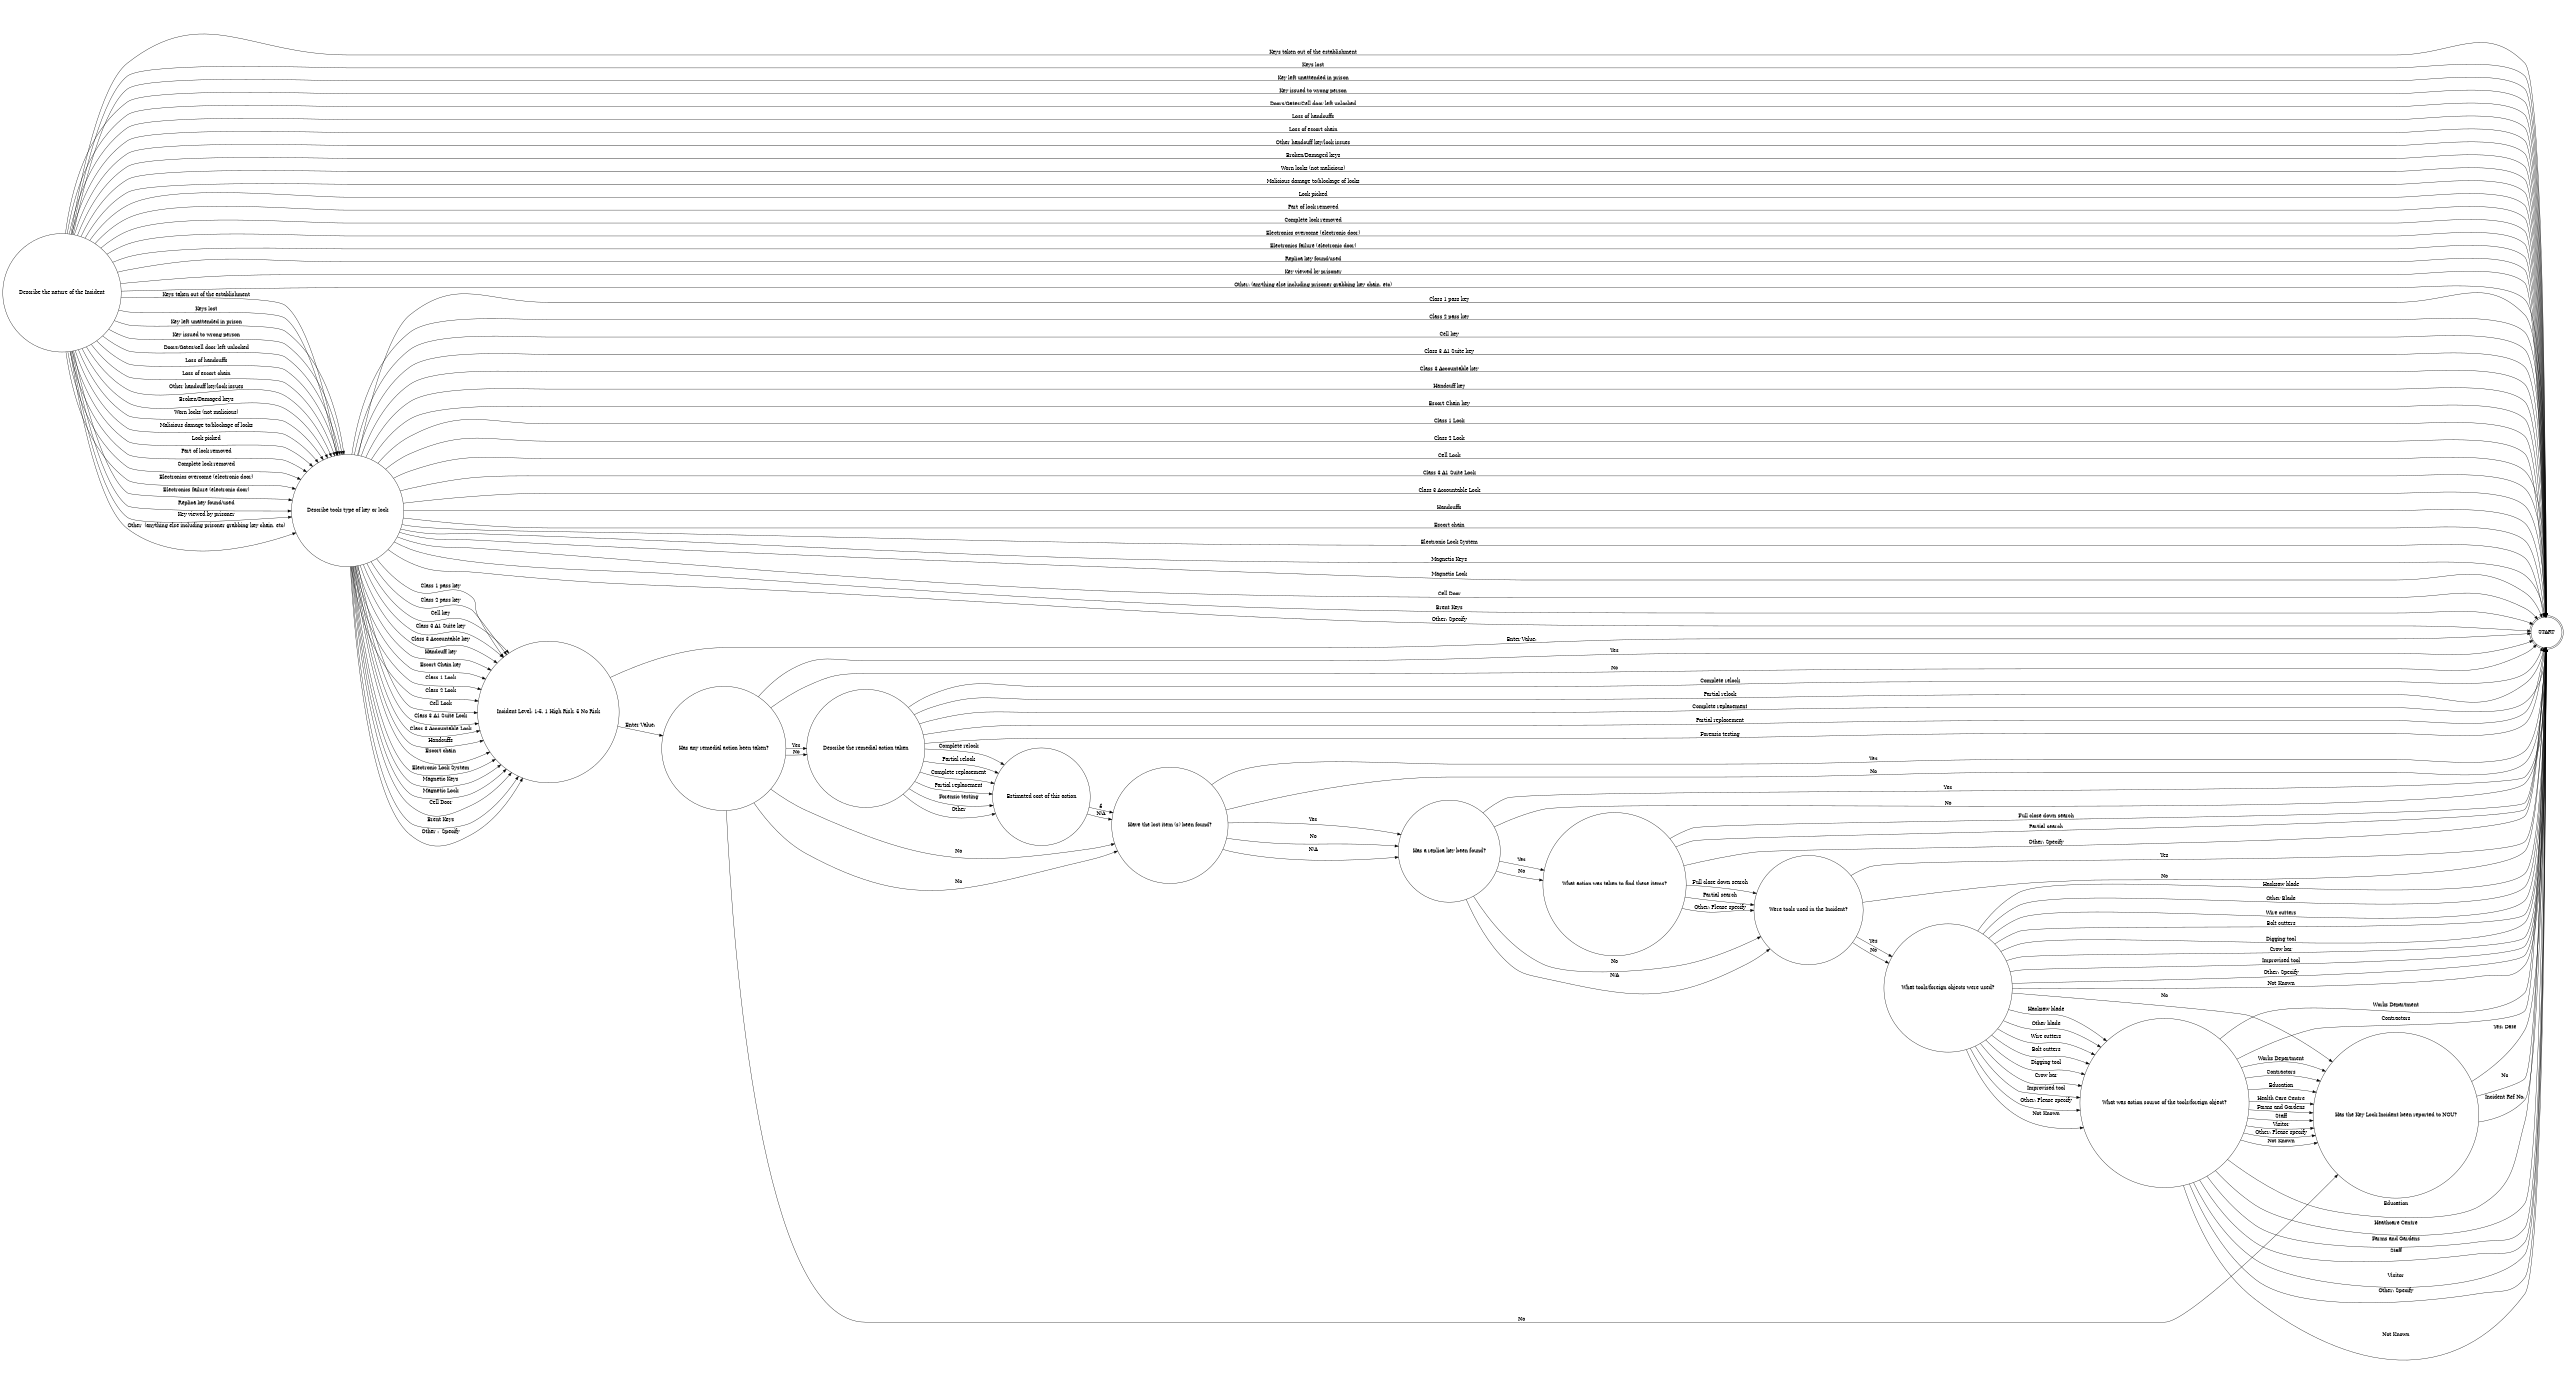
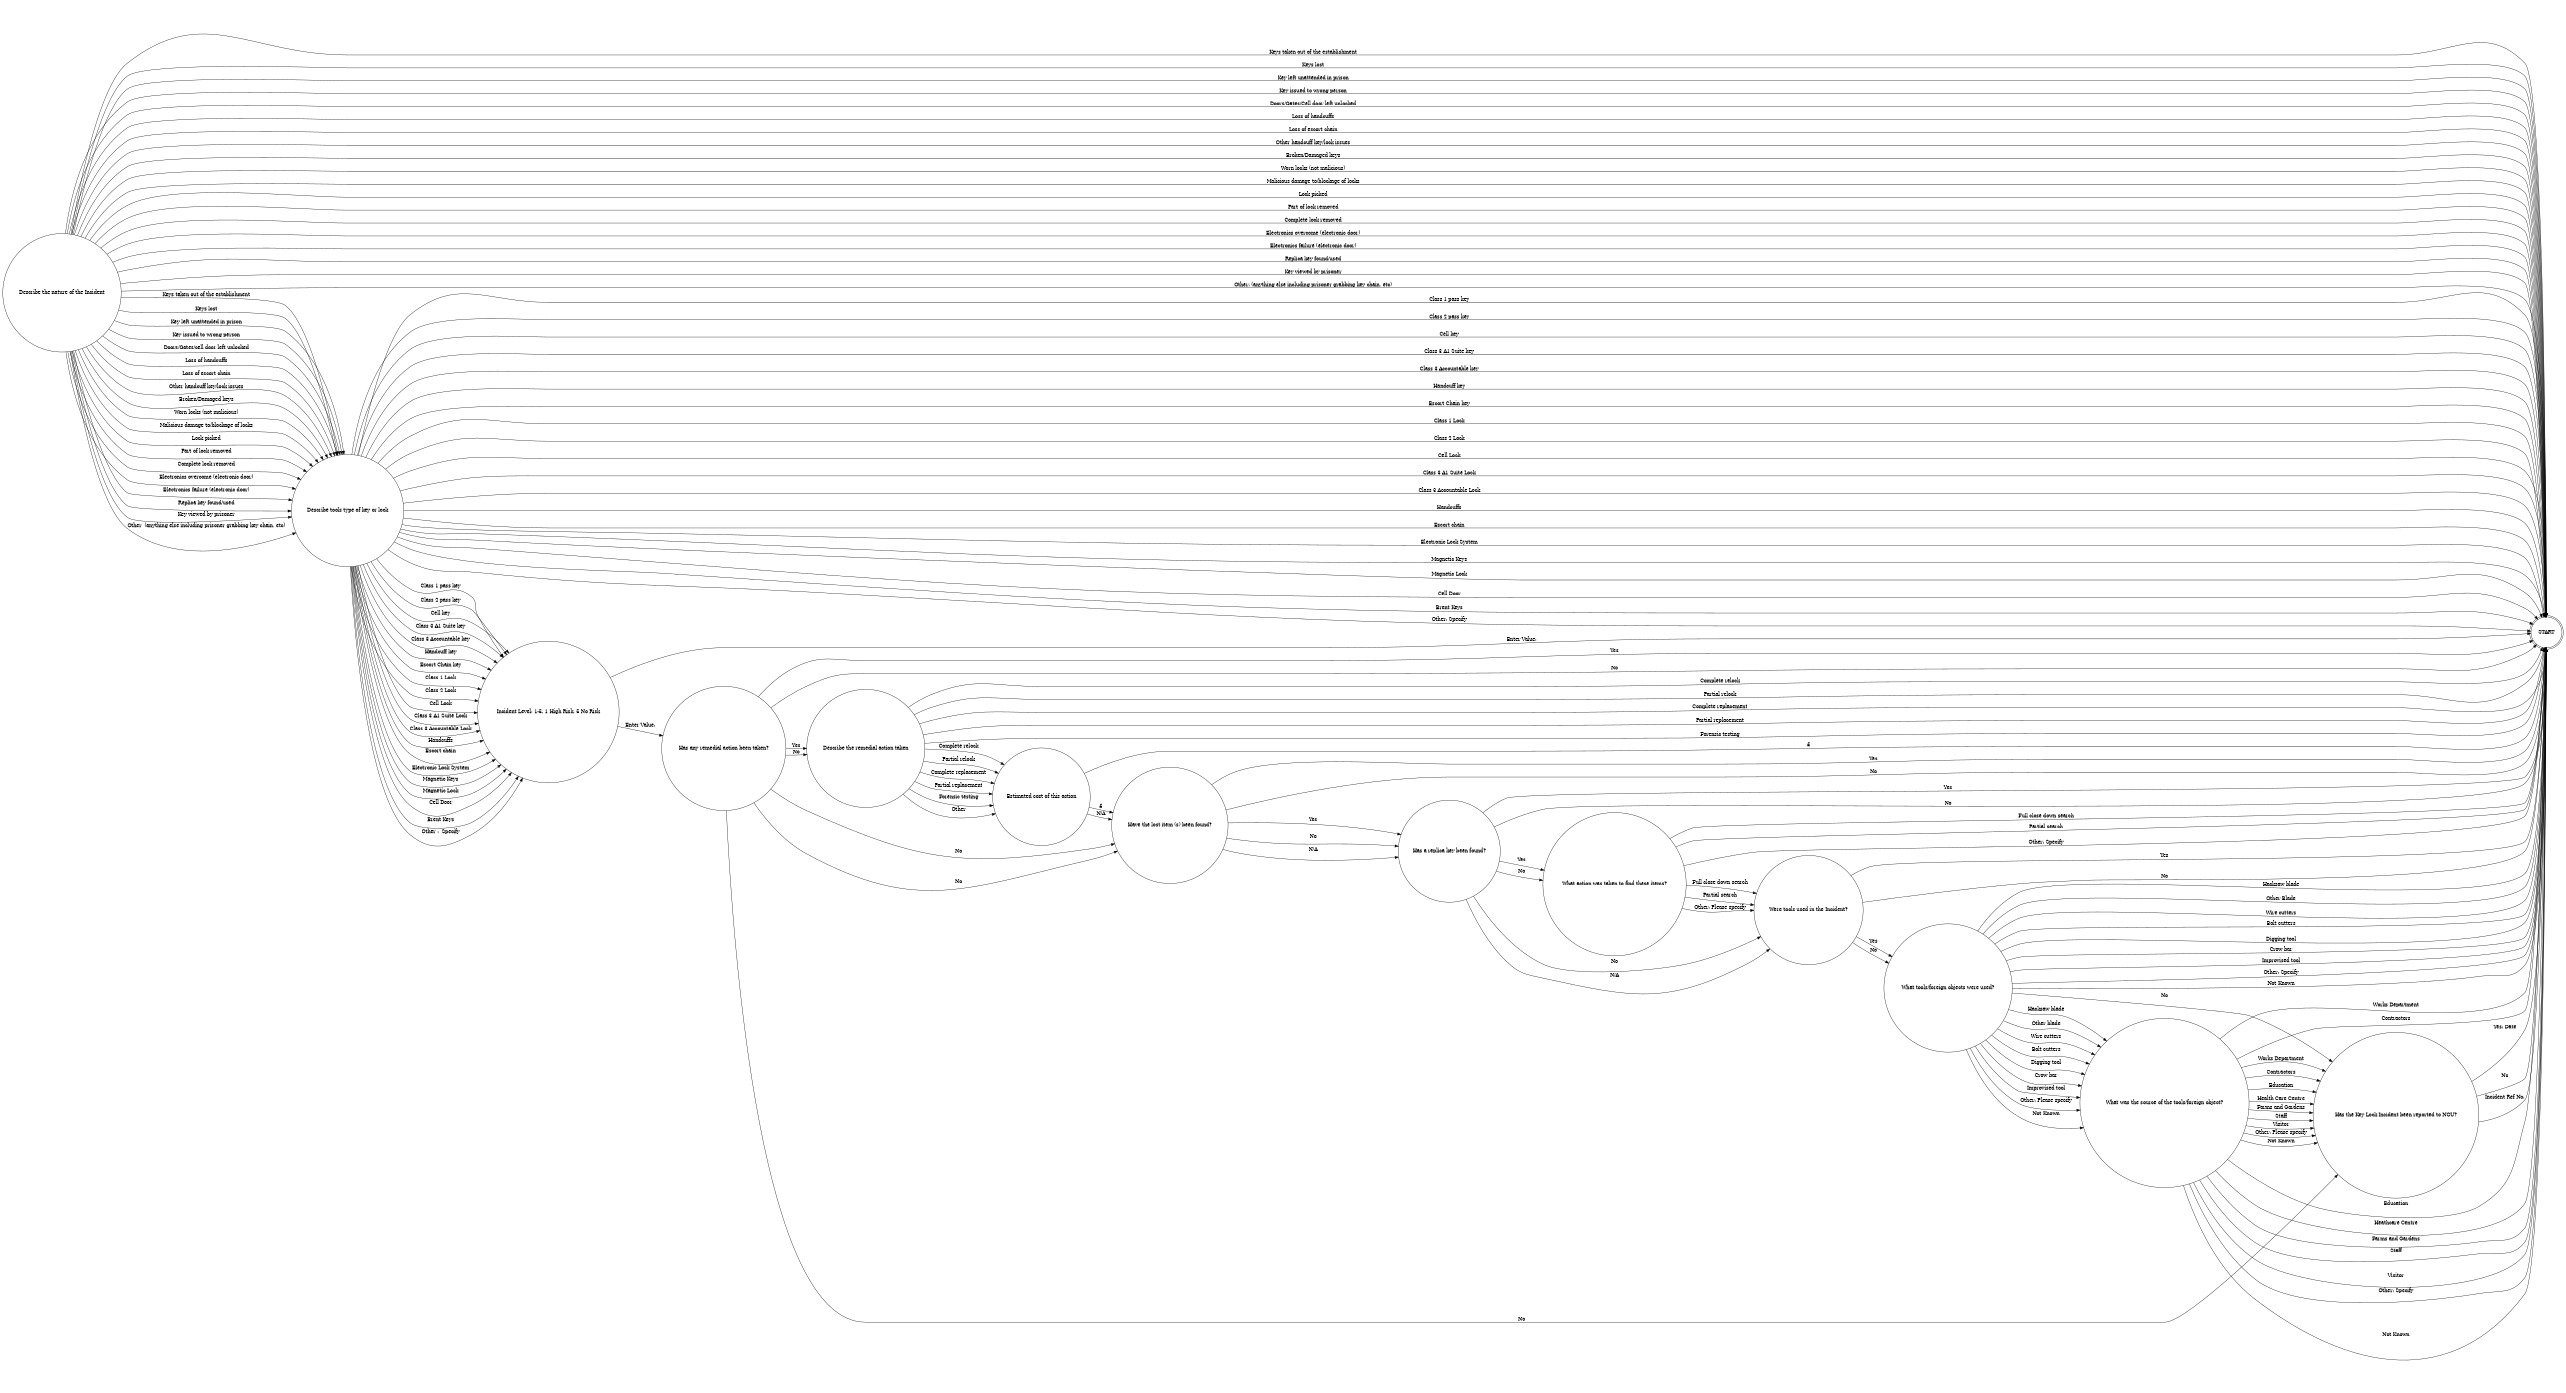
none -> (1849, 748)
(2165, 1103) -> (2165, 1103)
